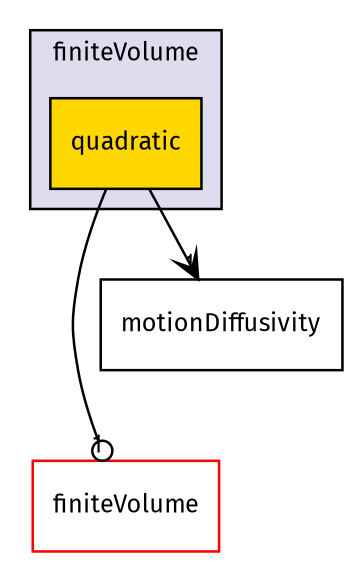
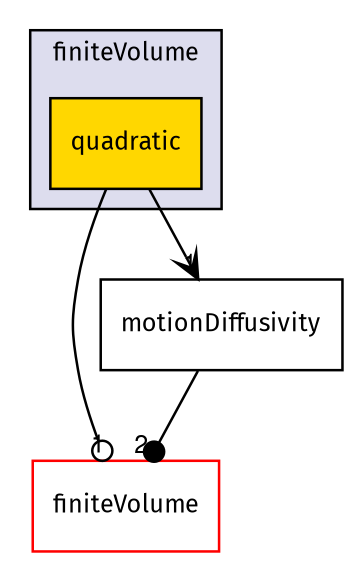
none -> (179, 407)
